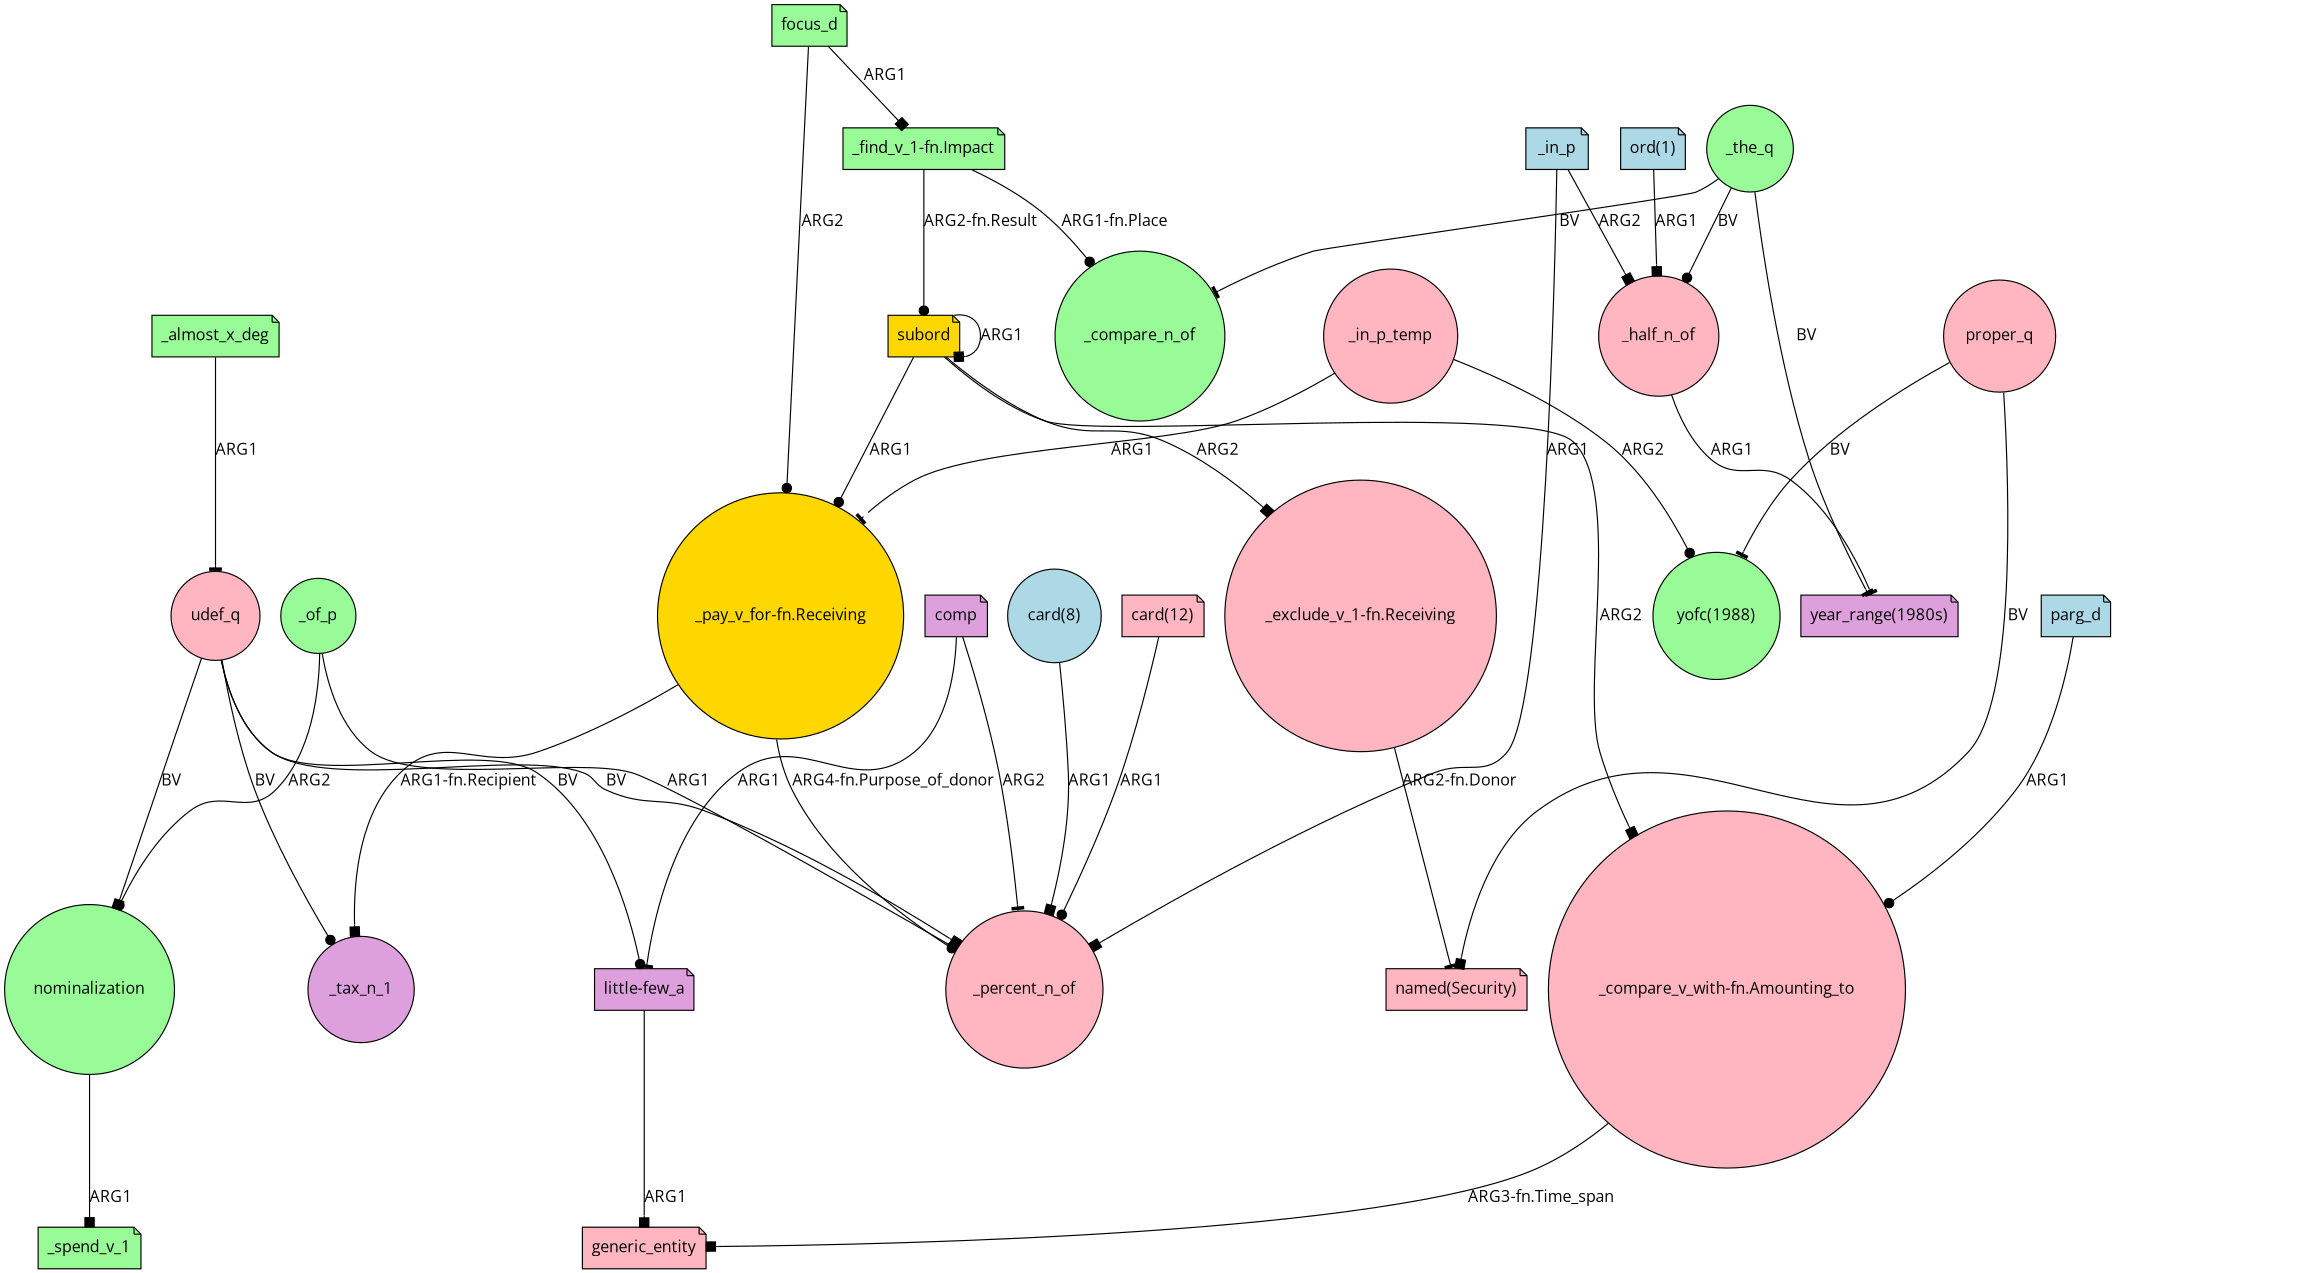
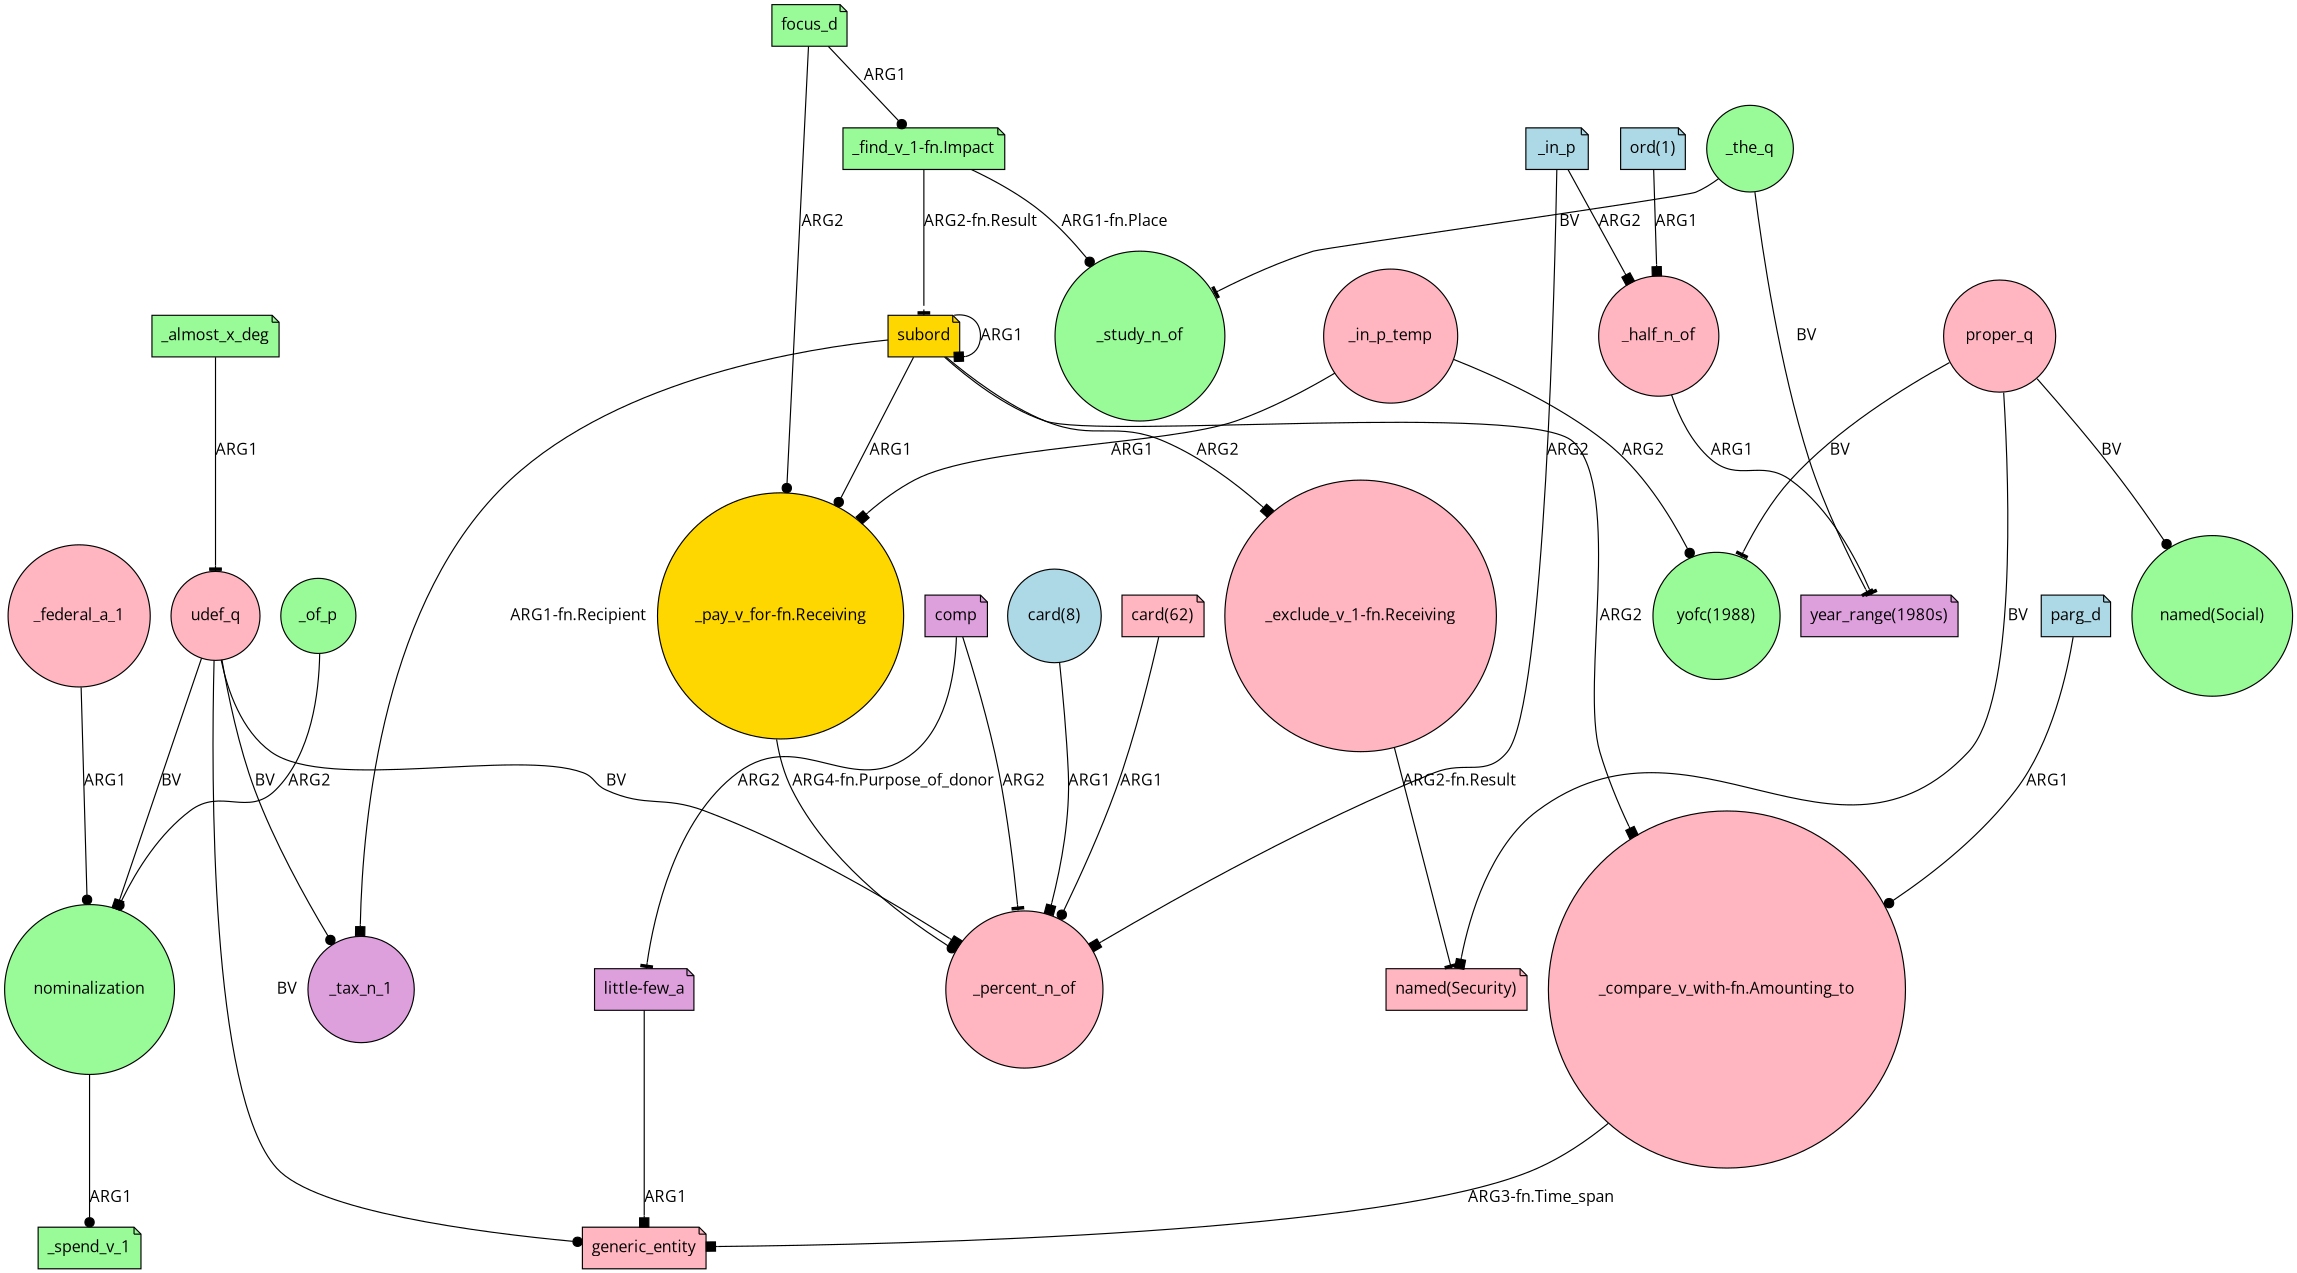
(863, 83) -> (863, 83)
(1710, 231) -> none
(924, 238) -> (924, 238)
(1140, 336) -> (1140, 336)
(1101, 444) -> (1101, 444)
(1568, 450) -> (1568, 450)
none -> (79, 616)
(1163, 616) -> (1163, 616)
none -> (2212, 616)
(463, 754) -> (487, 507)
(624, 771) -> none
(544, 779) -> (238, 1072)
(759, 781) -> (759, 781)
(1460, 781) -> (1460, 781)
(90, 1146) -> (90, 1146)
